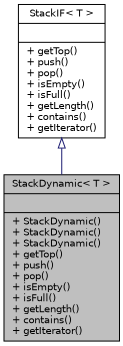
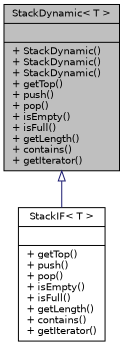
(62, 161) -> (62, 194)
